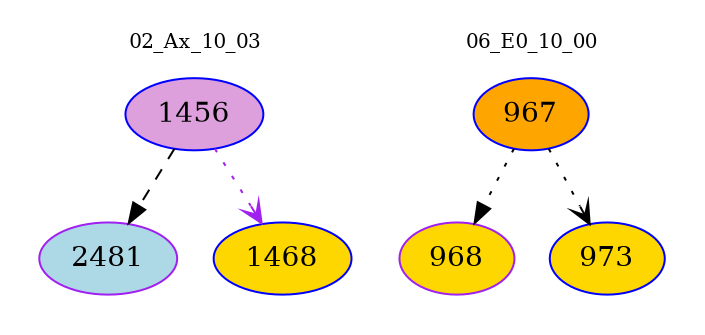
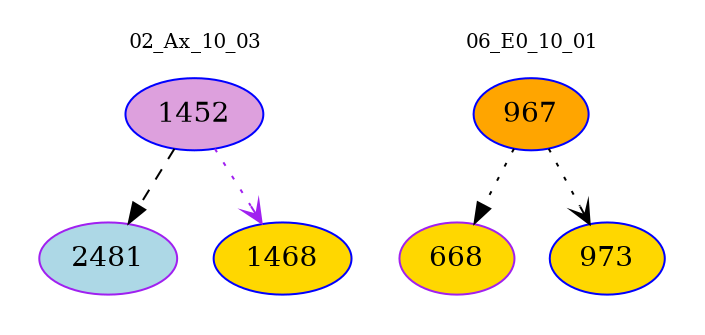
(532, 43) -> (532, 43)
(194, 114) -> (194, 114)
(457, 259) -> (457, 259)
